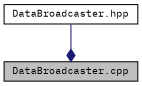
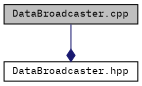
(71, 37) -> (71, 37)
